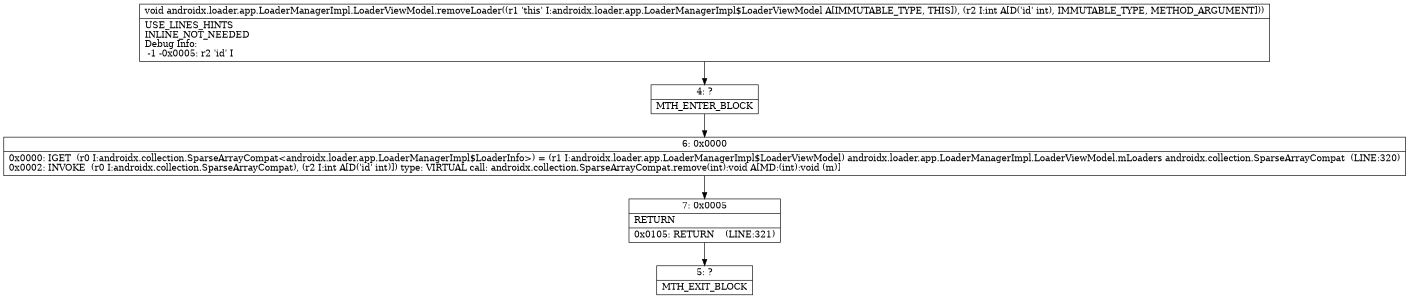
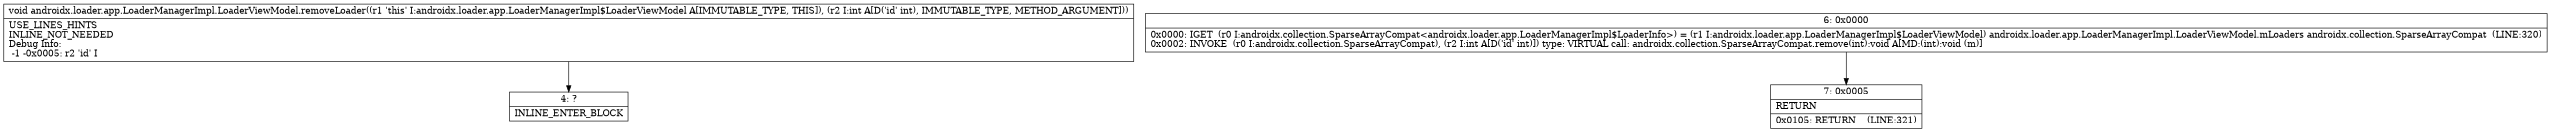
(705, 106) -> (569, 114)
(705, 122) -> none
(705, 280) -> none
